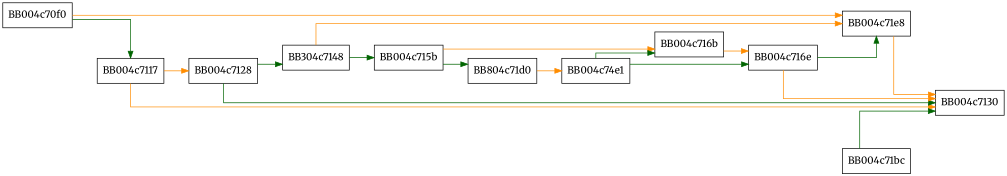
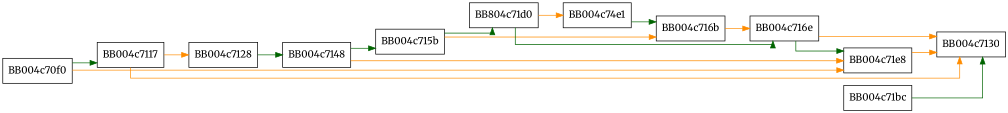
(316, 58) -> (317, 55)
(686, 64) -> (636, 44)
(566, 103) -> none
